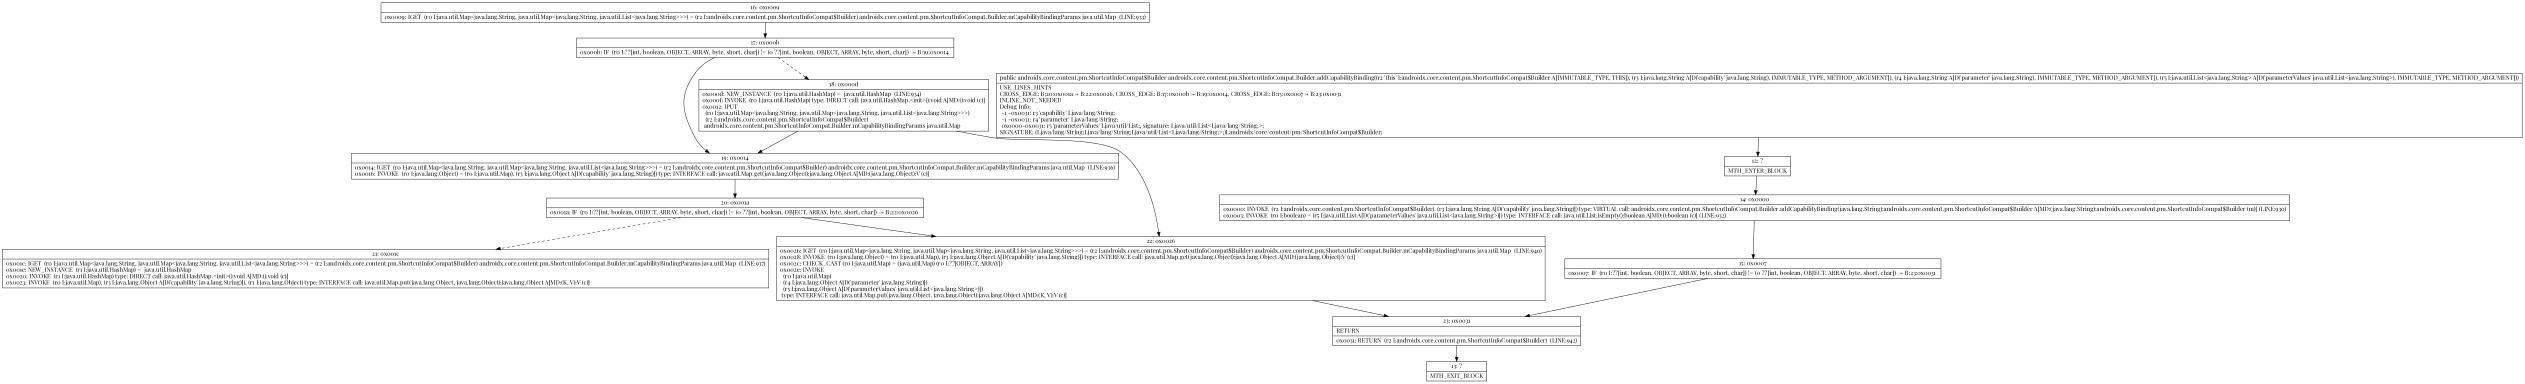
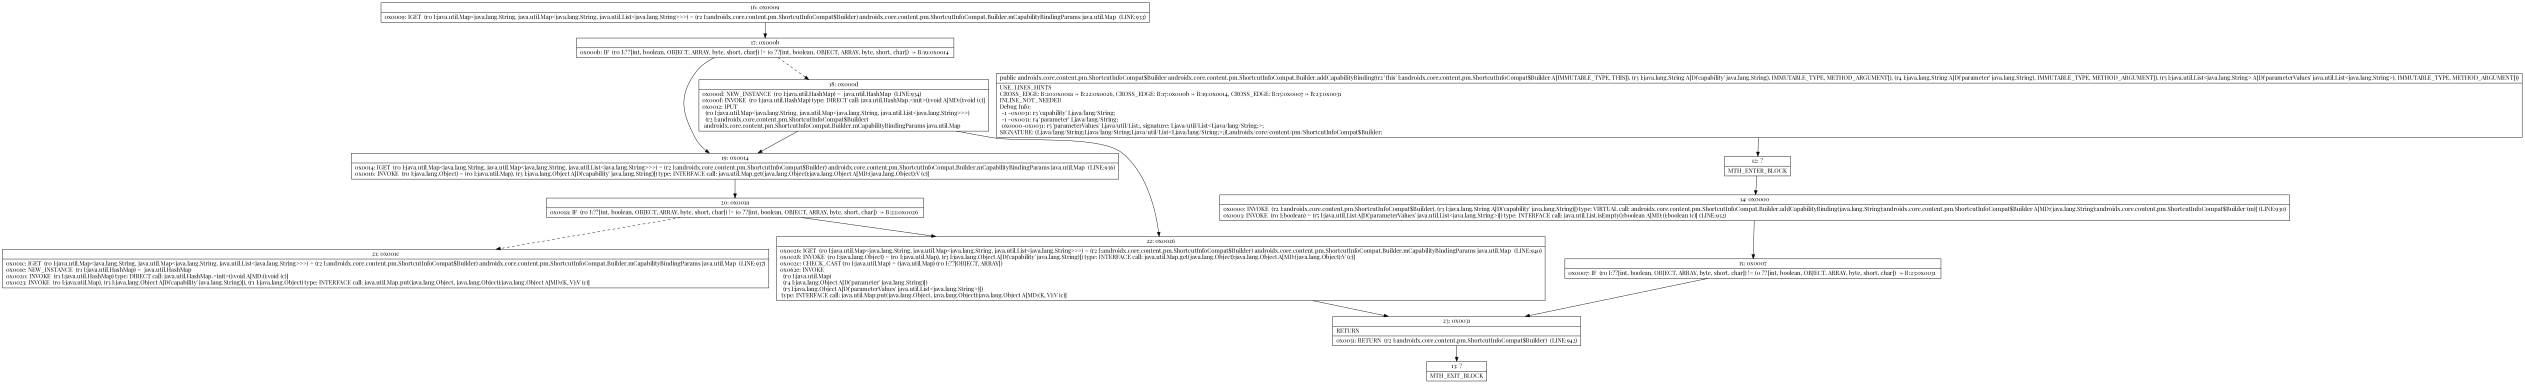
(804, 270) -> (804, 270)
